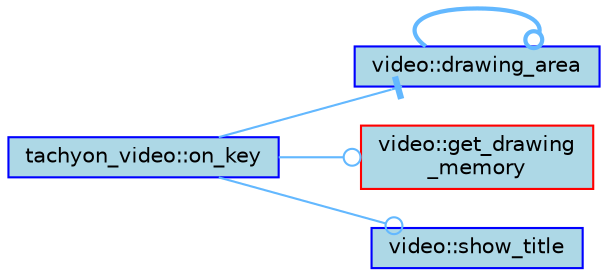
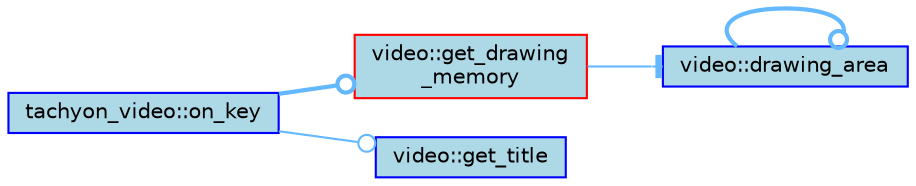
(305, 113) -> (620, 66)
(311, 157) -> (308, 90)
(477, 248) -> (471, 157)
